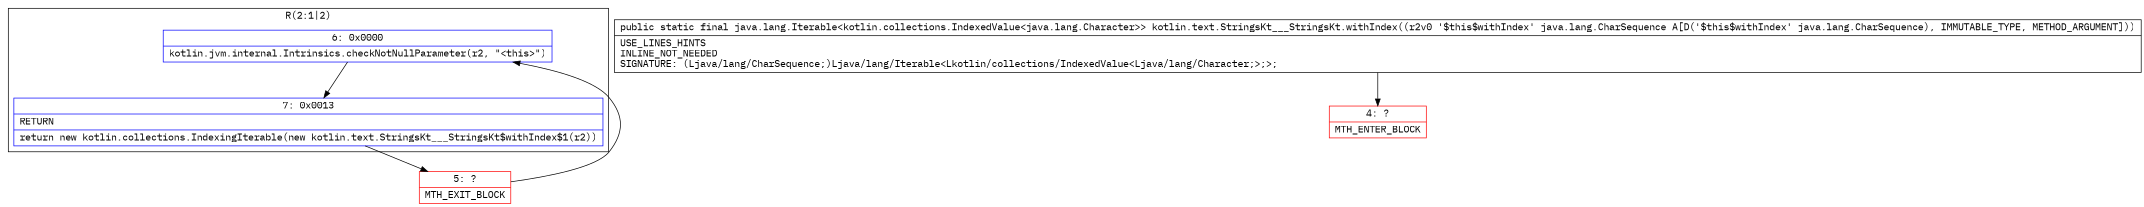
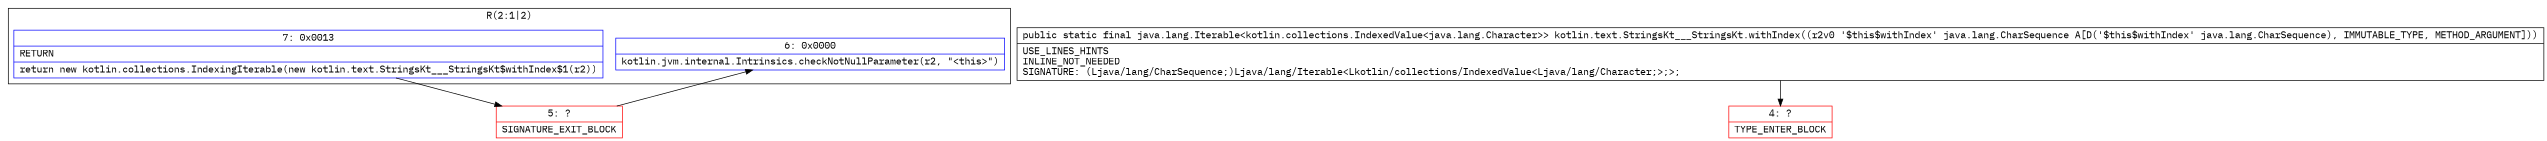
(338, 77) -> none
(1378, 130) -> (1780, 130)
(465, 195) -> (559, 130)
